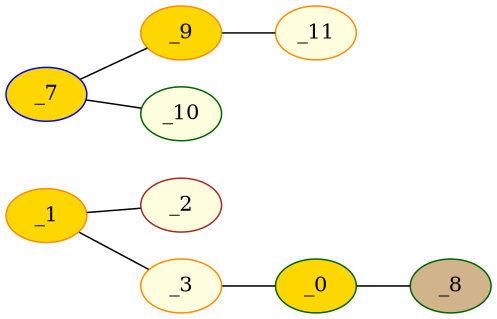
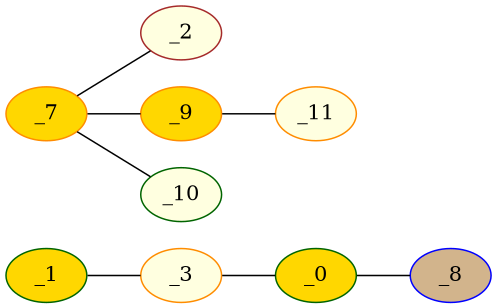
(46, 94) -> (46, 114)
(114, 210) -> (114, 73)
(46, 216) -> (46, 275)
(451, 286) -> (451, 275)
